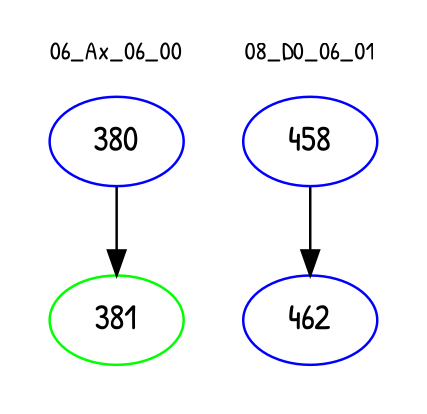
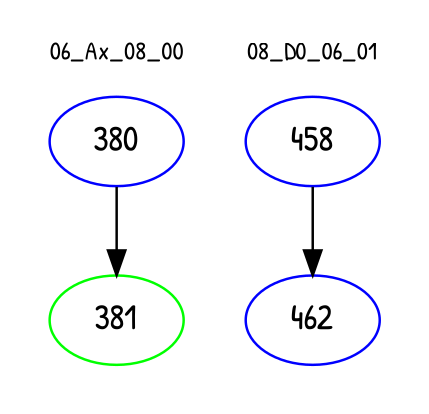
(117, 53) -> (118, 53)
